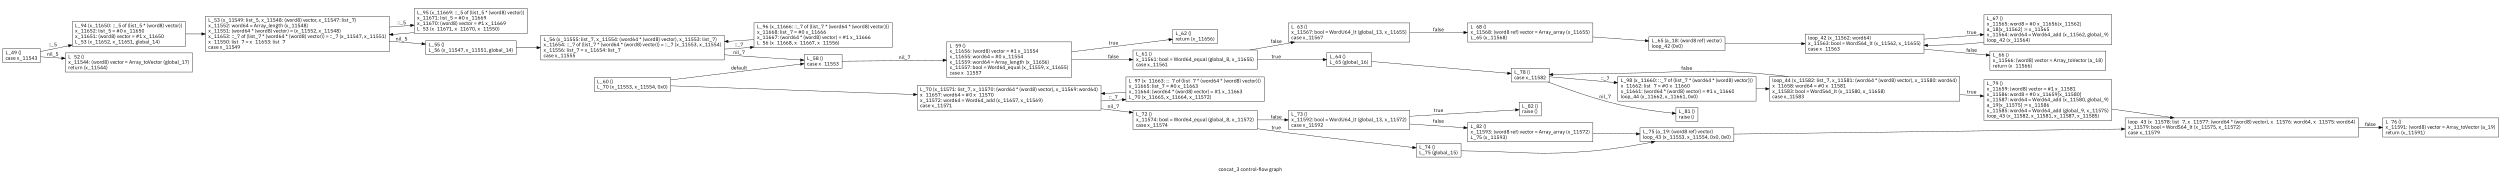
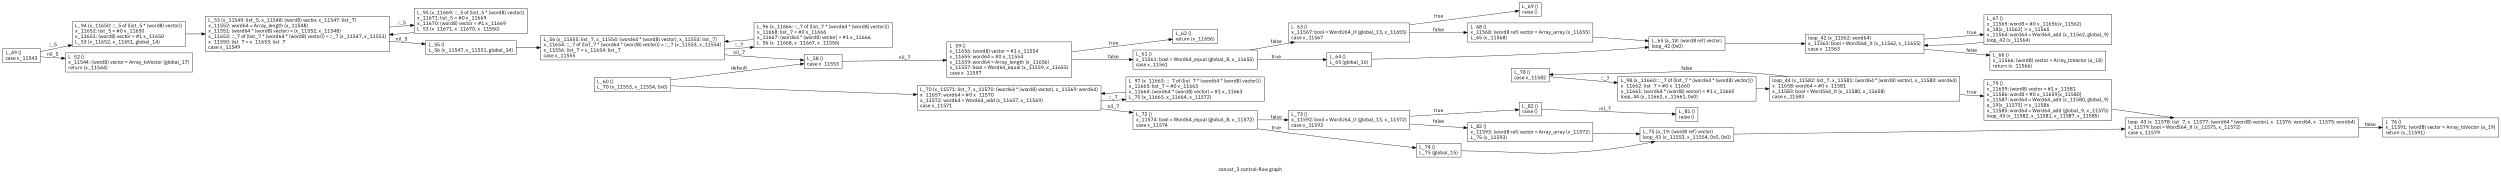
none -> (1530, 9)
(1440, 67) -> (1508, 55)
(1609, 102) -> (1607, 112)
